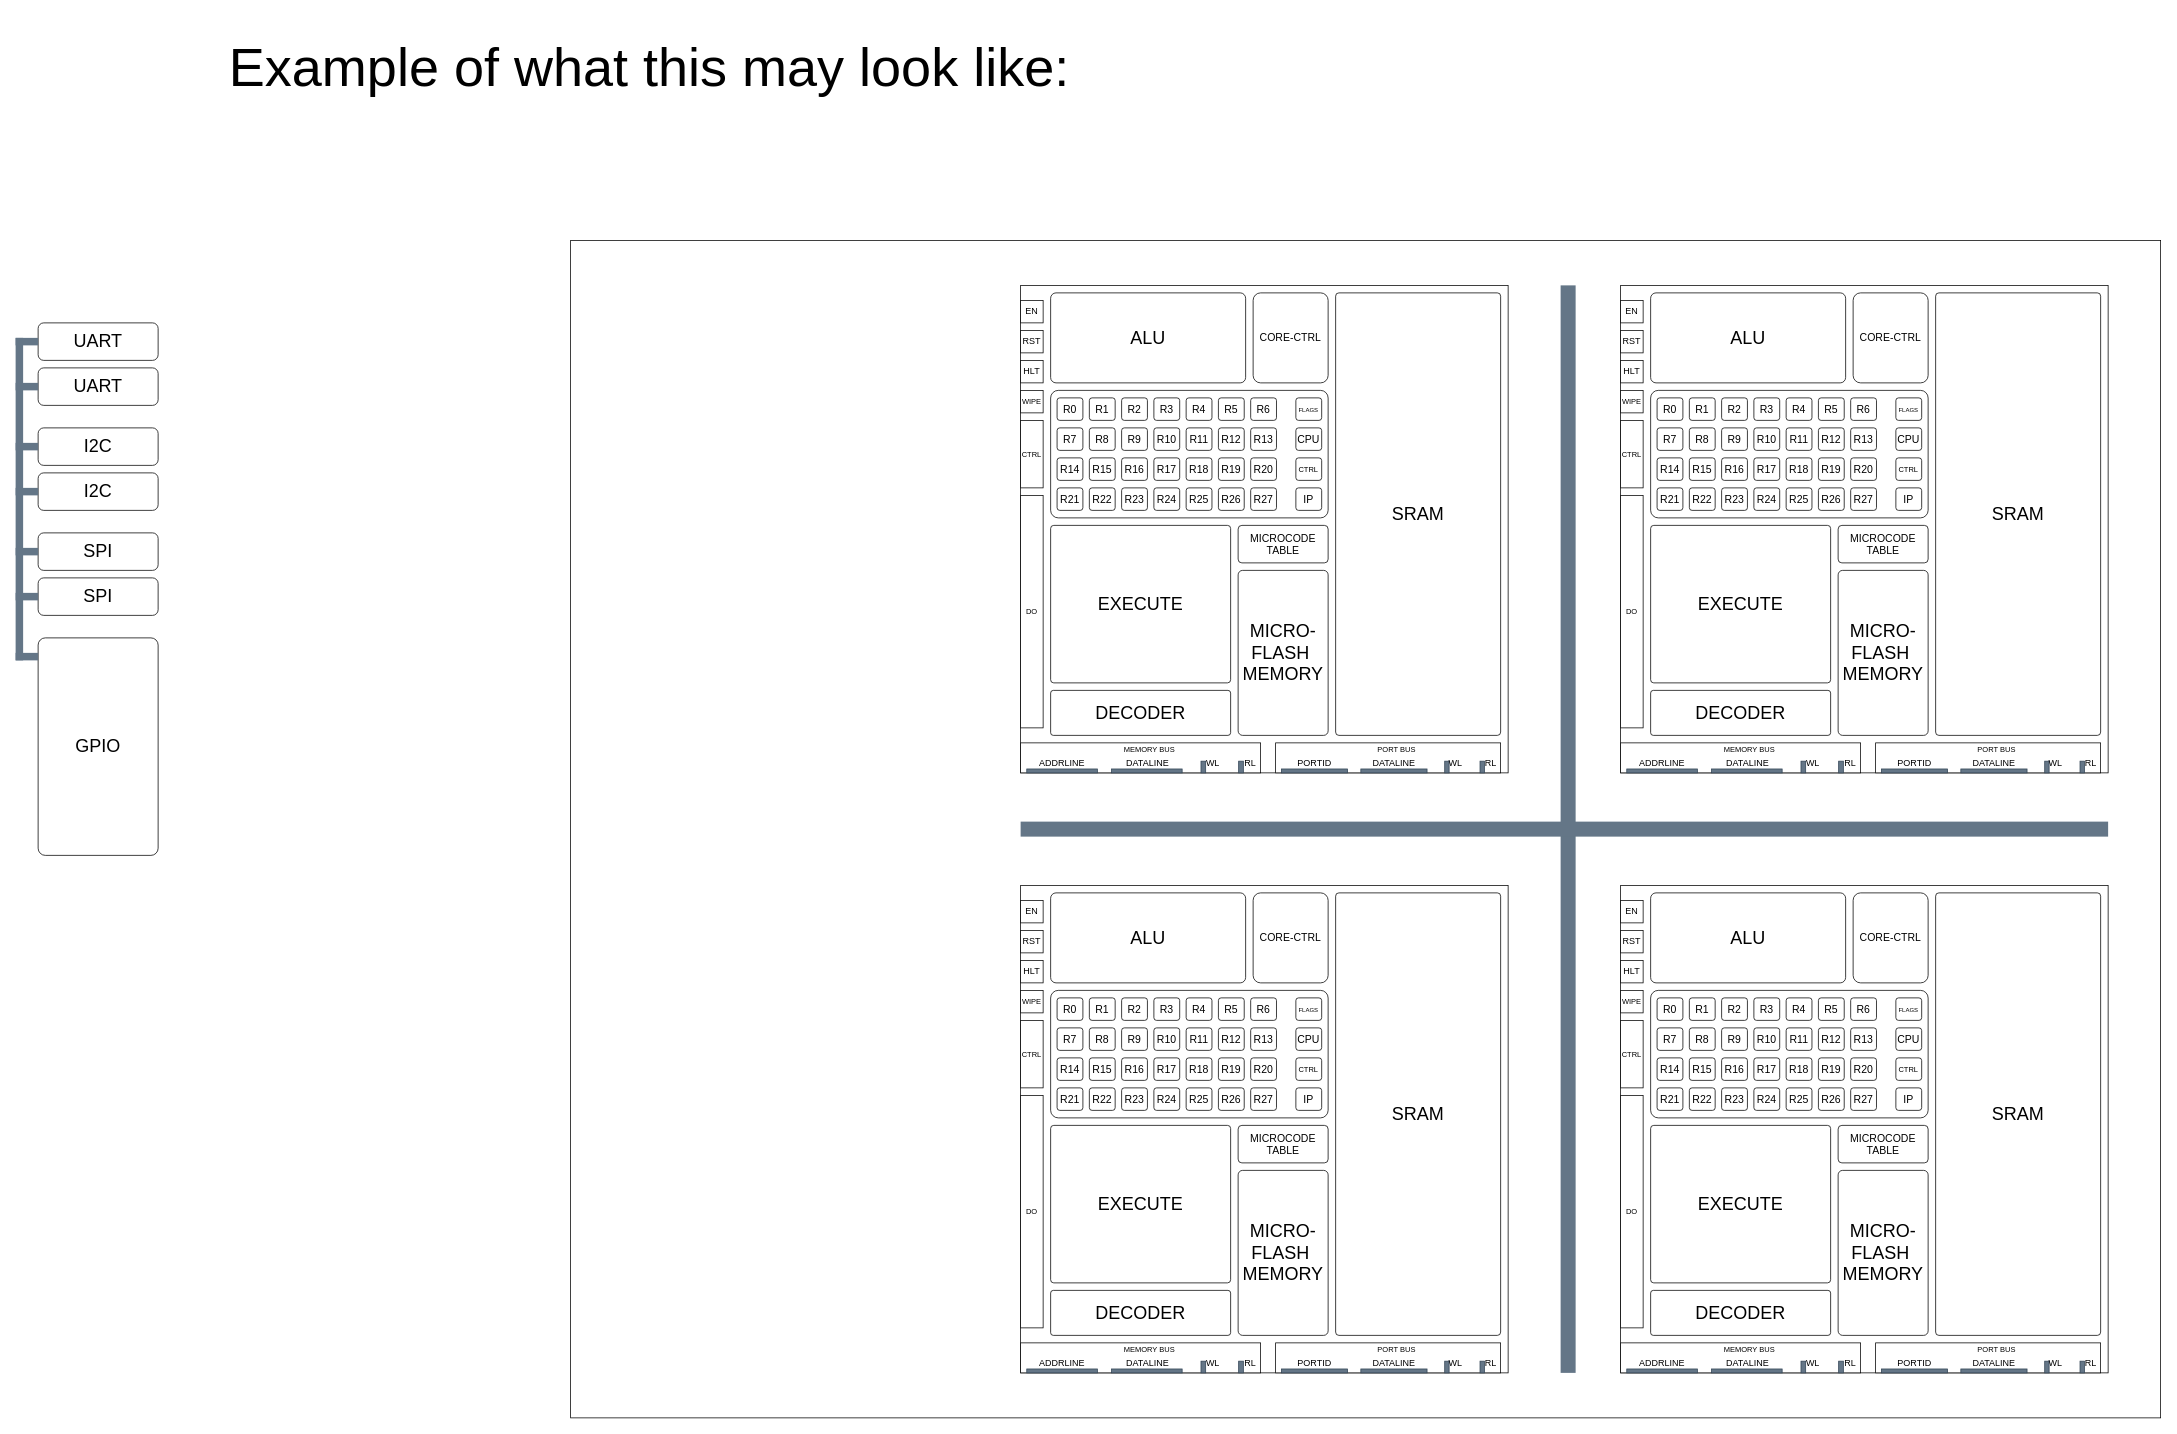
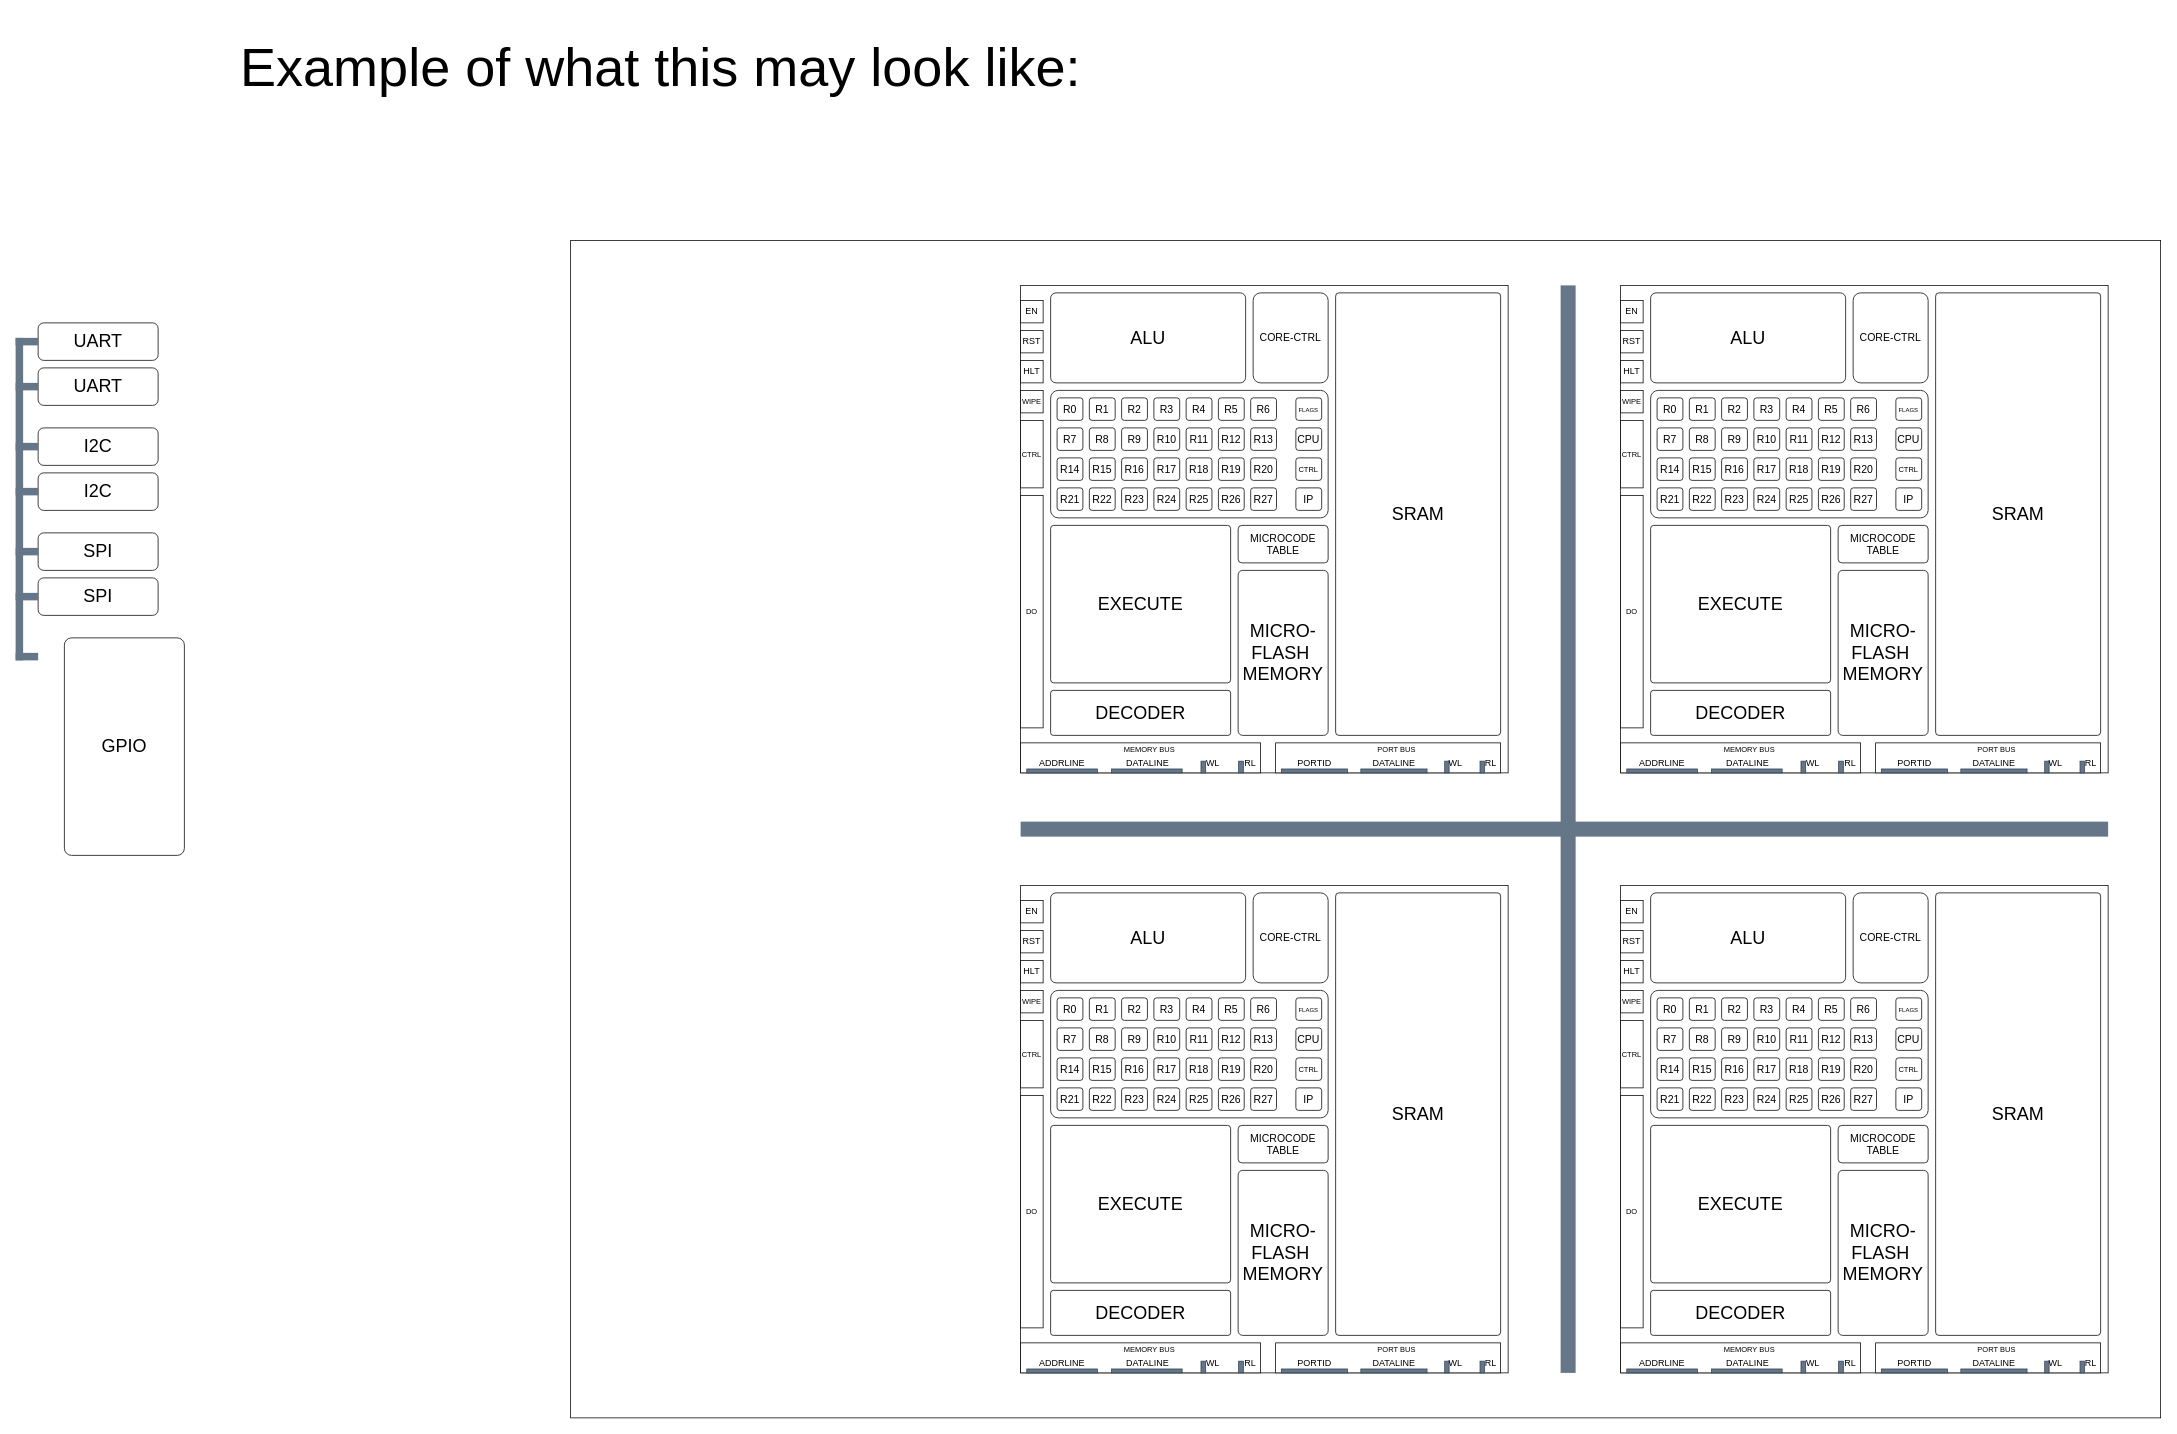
(649, 68) -> (660, 68)
(98, 747) -> (124, 747)
